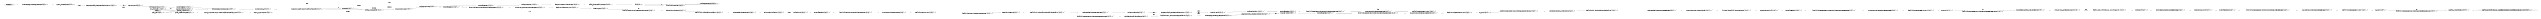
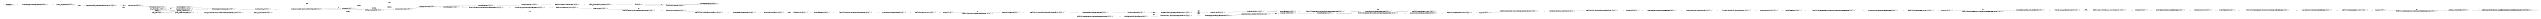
none -> (1633, 10)
none -> (948, 12)
